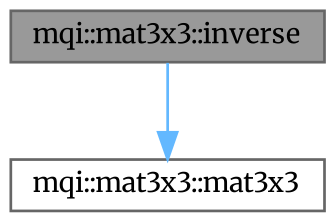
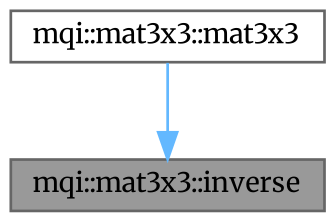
(168, 98) -> (168, 98)
